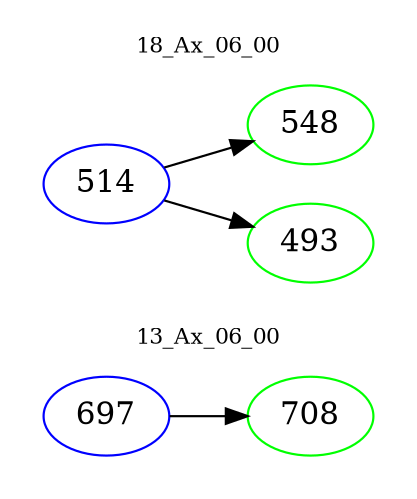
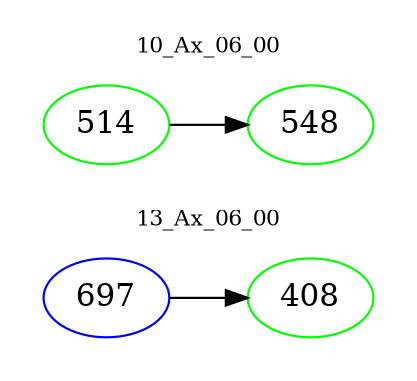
(209, 47) -> (209, 47)
(106, 184) -> (106, 125)
(311, 243) -> none
(311, 416) -> (311, 298)
